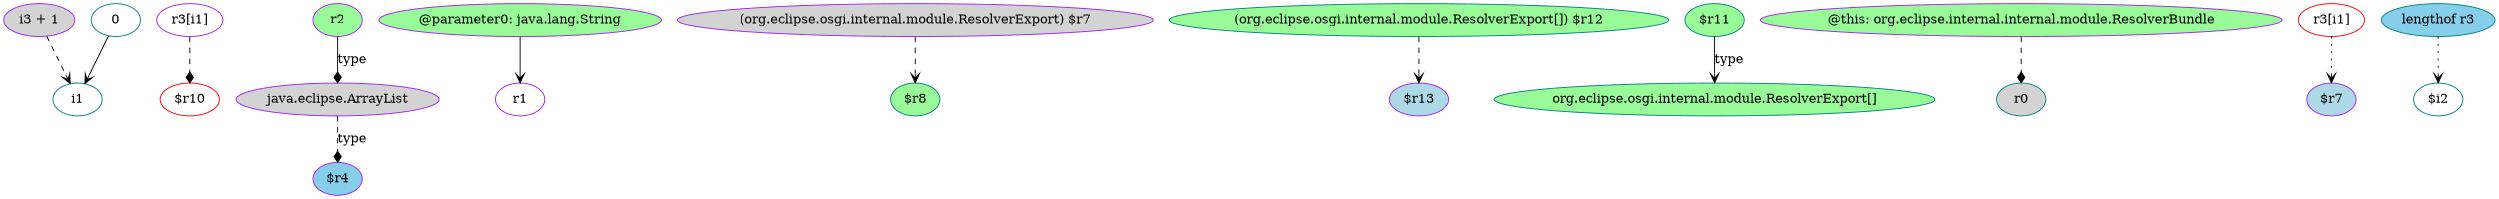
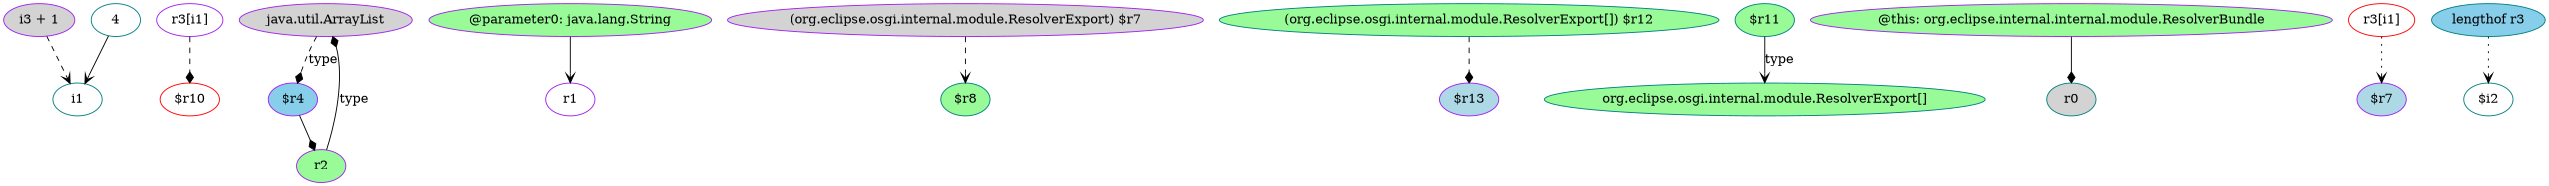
(116, 20) -> (116, 20)
(2021, 54) -> (2071, 54)
(1419, 55) -> (1469, 54)
(338, 99) -> (326, 20)
none -> (305, 128)
